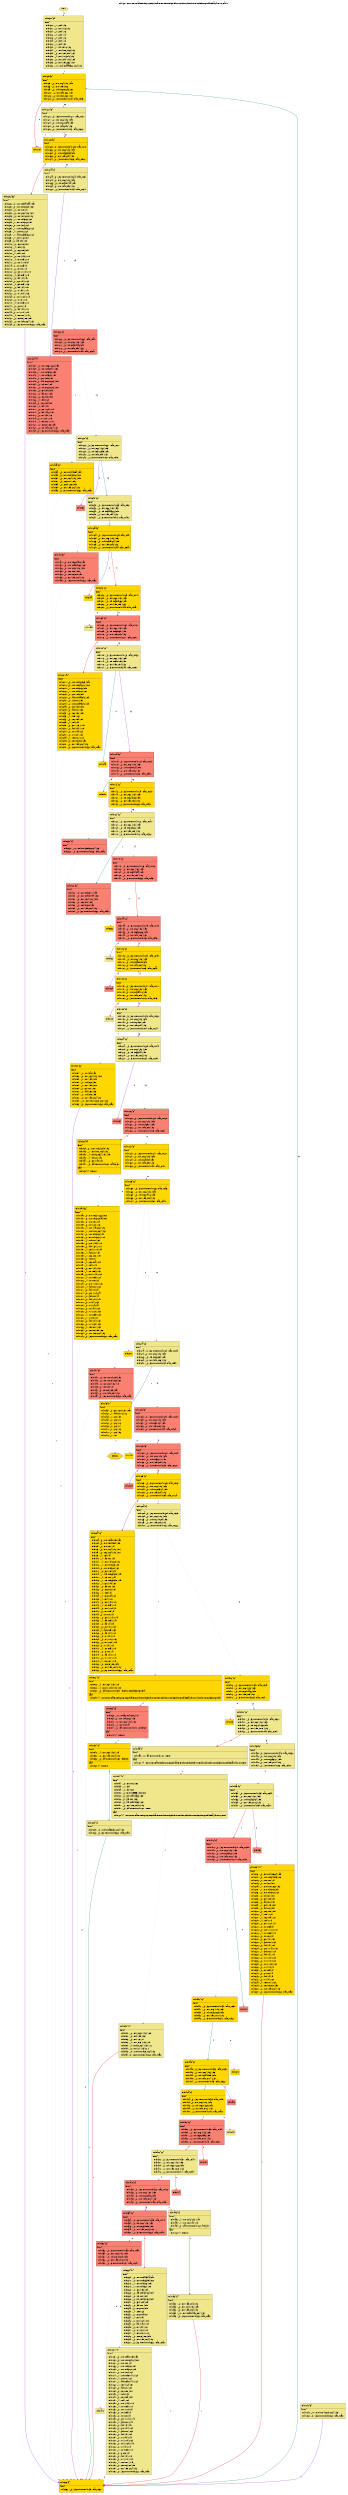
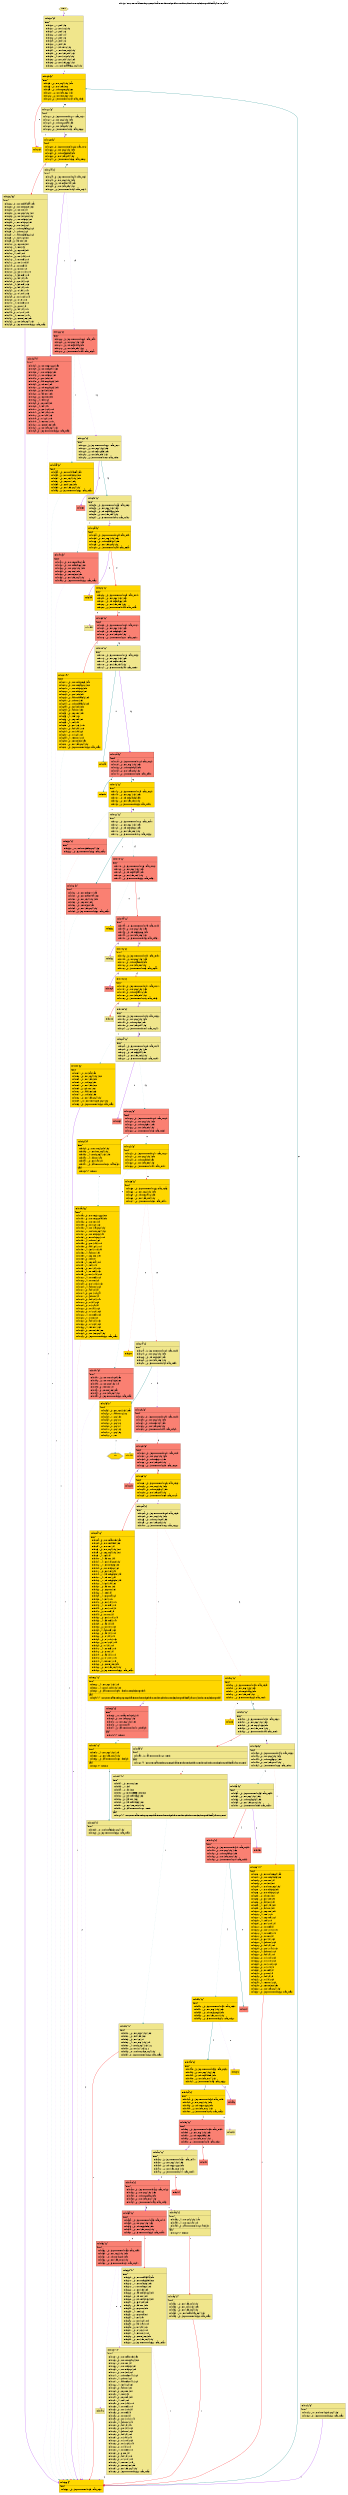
(138, 974) -> (136, 974)
(115, 1456) -> (115, 1456)
(89, 2157) -> none
